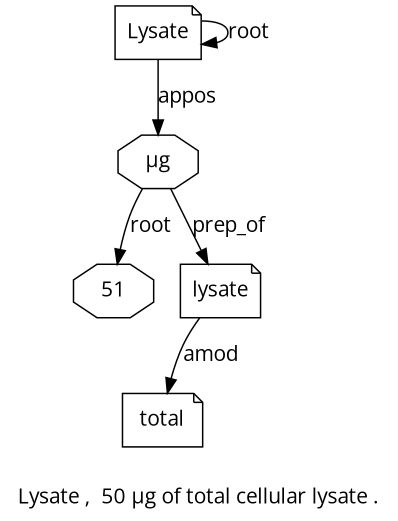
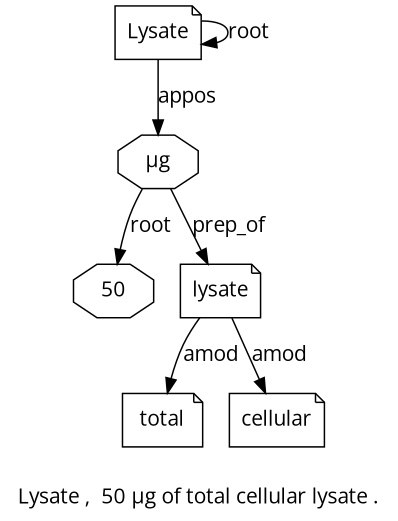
(114, 291) -> (114, 291)
none -> (277, 420)
